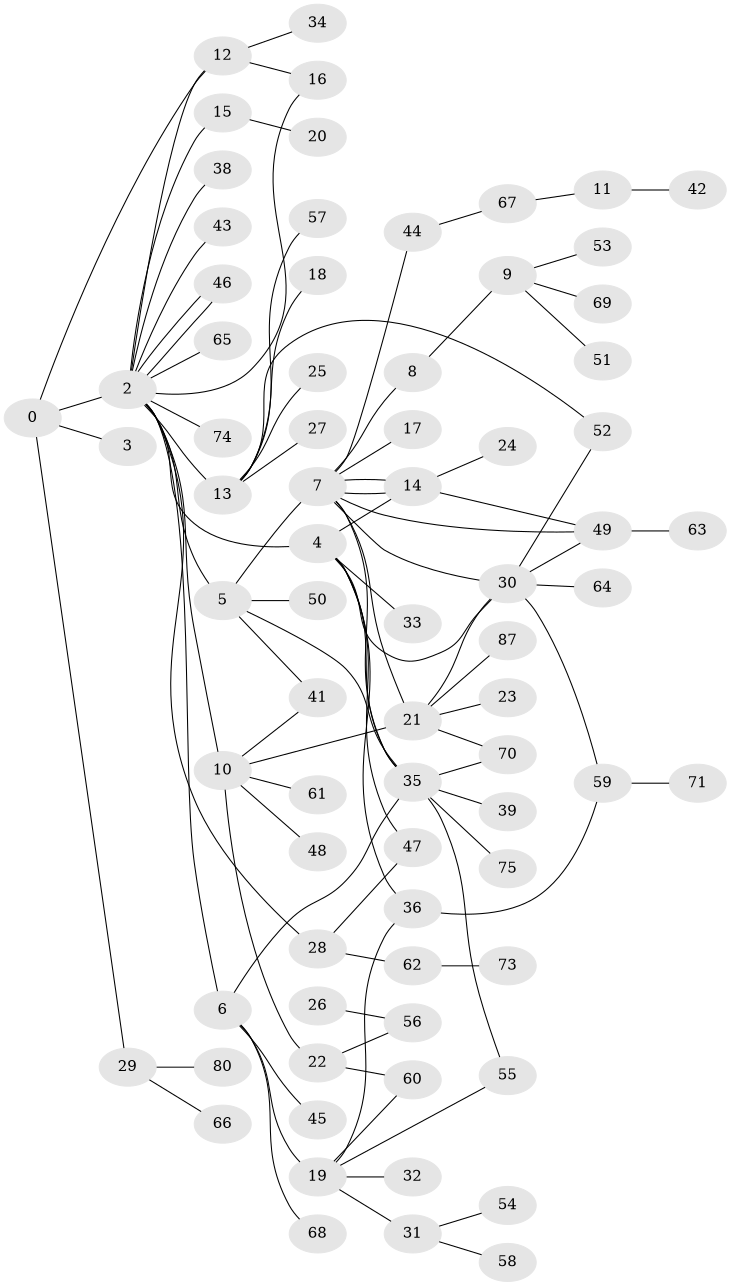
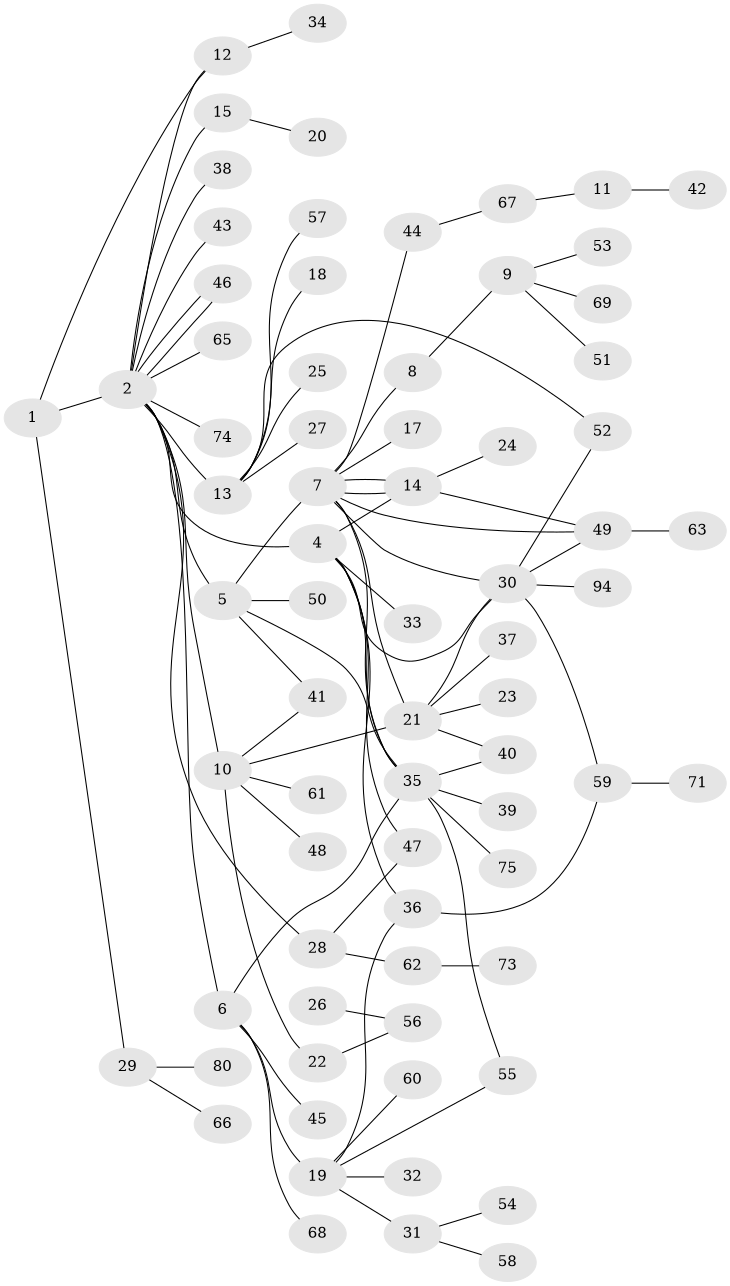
(318, 80) -> none
(33, 418) -> (33, 418)
(128, 446) -> none
(603, 588) -> (603, 588)
(508, 641) -> (508, 641)
(508, 755) -> (508, 755)
(358, 1070) -> none
